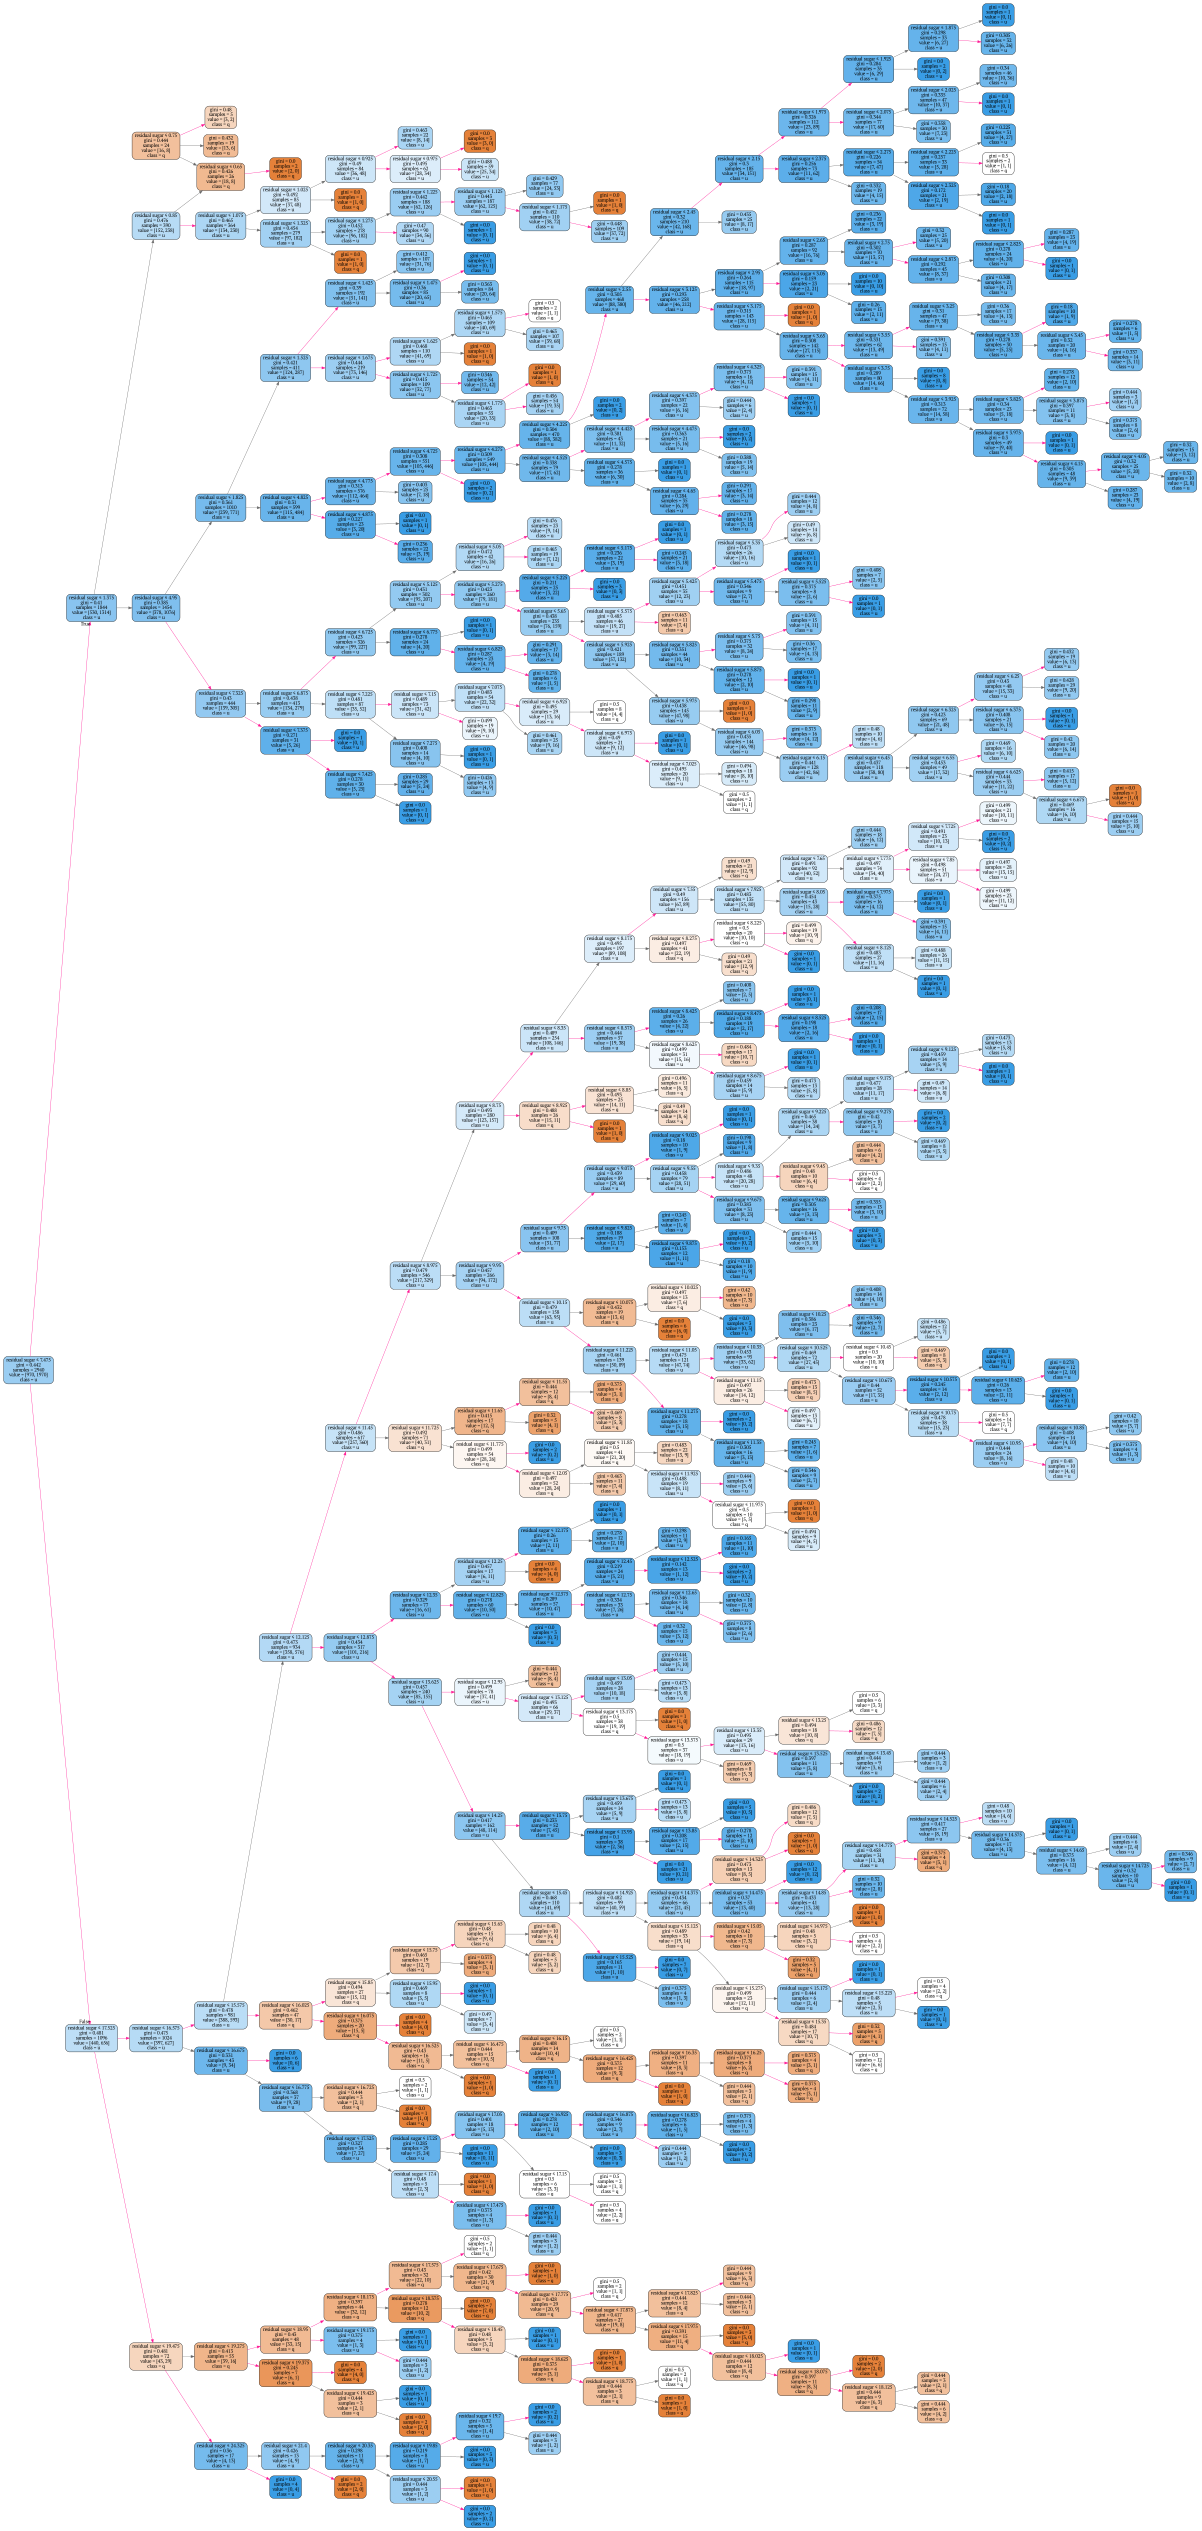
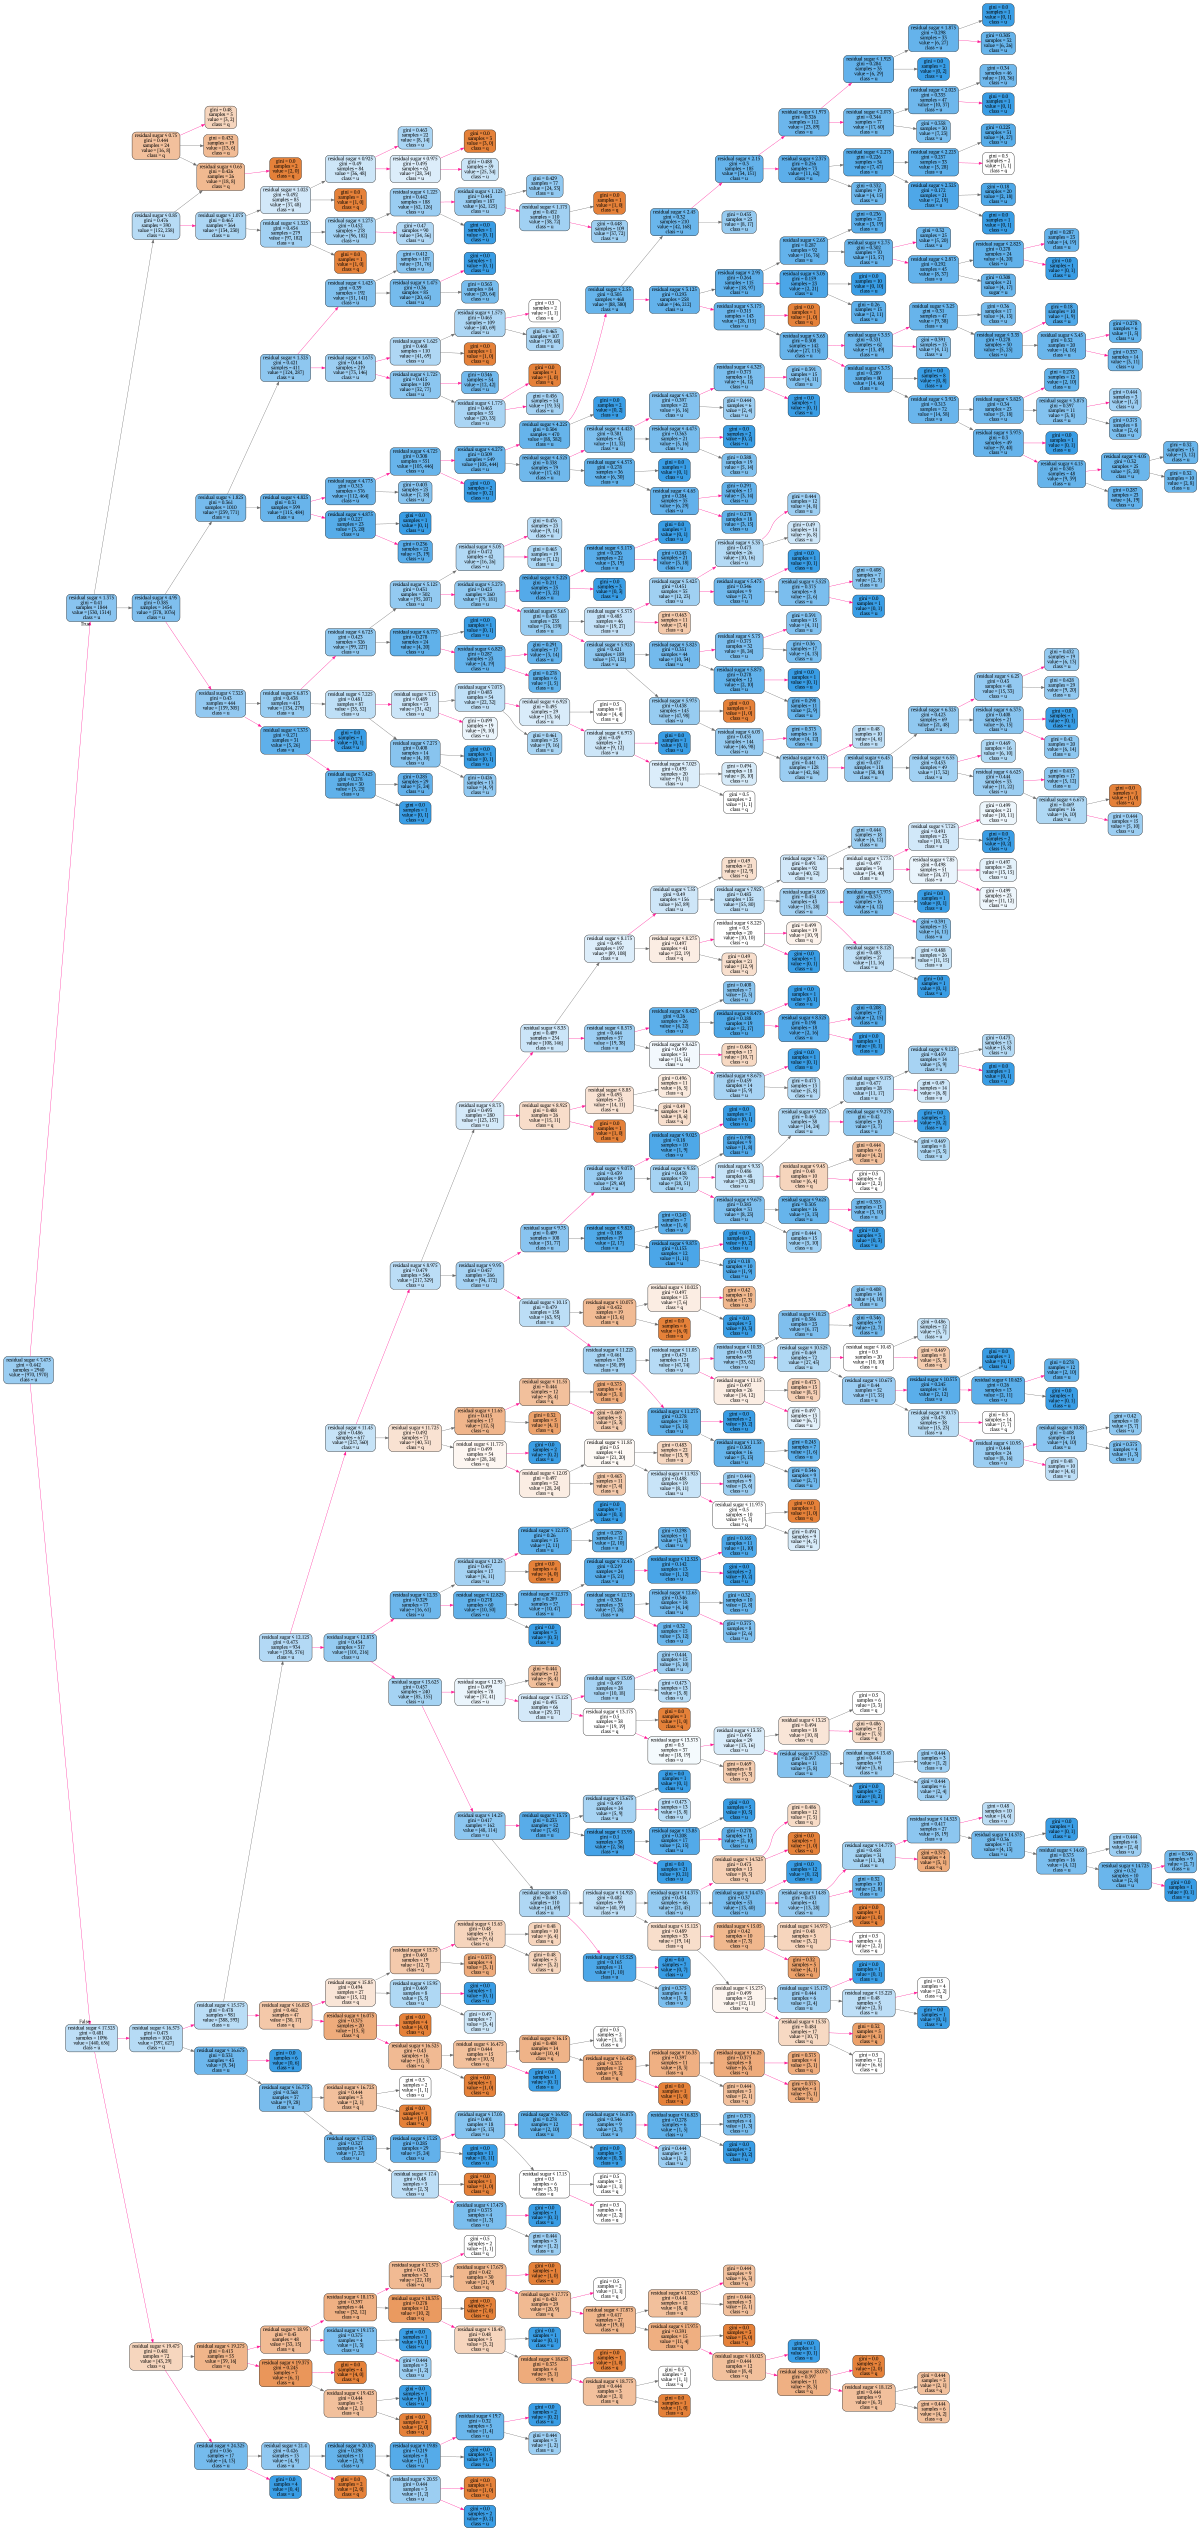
(998, 293) -> (998, 293)
none -> (835, 768)
